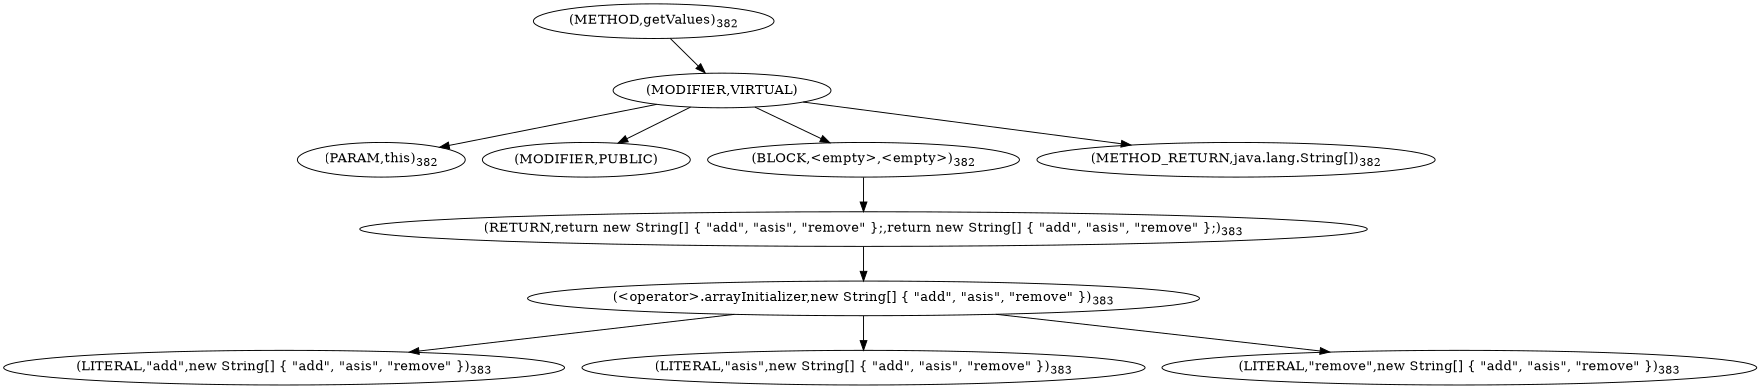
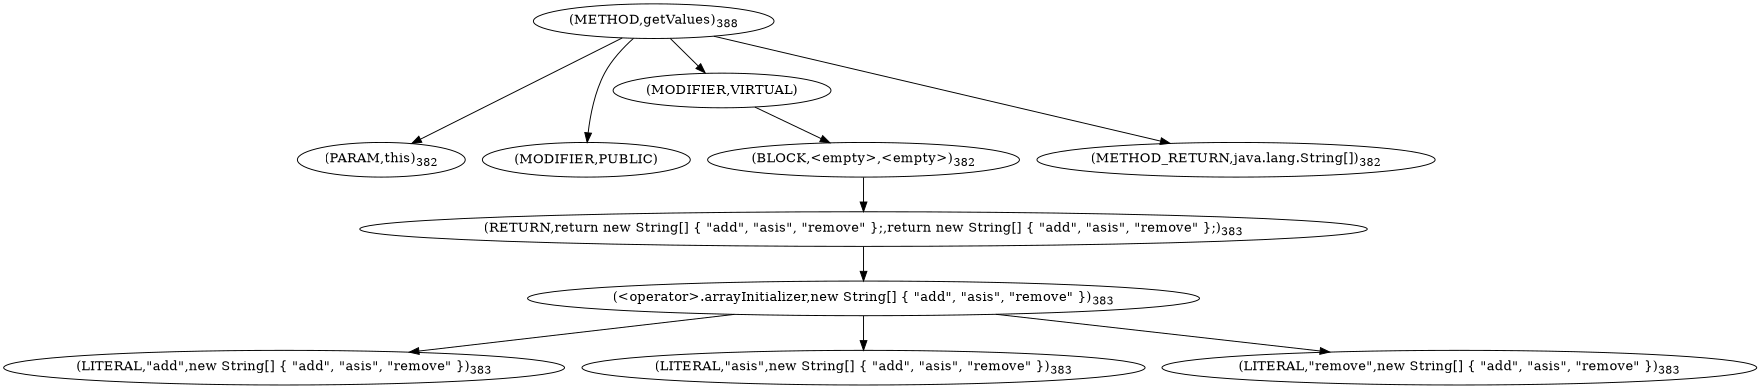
(727, 20) -> (727, 20)
(659, 123) -> (601, 81)
(962, 123) -> (937, 89)
(553, 125) -> (521, 89)
